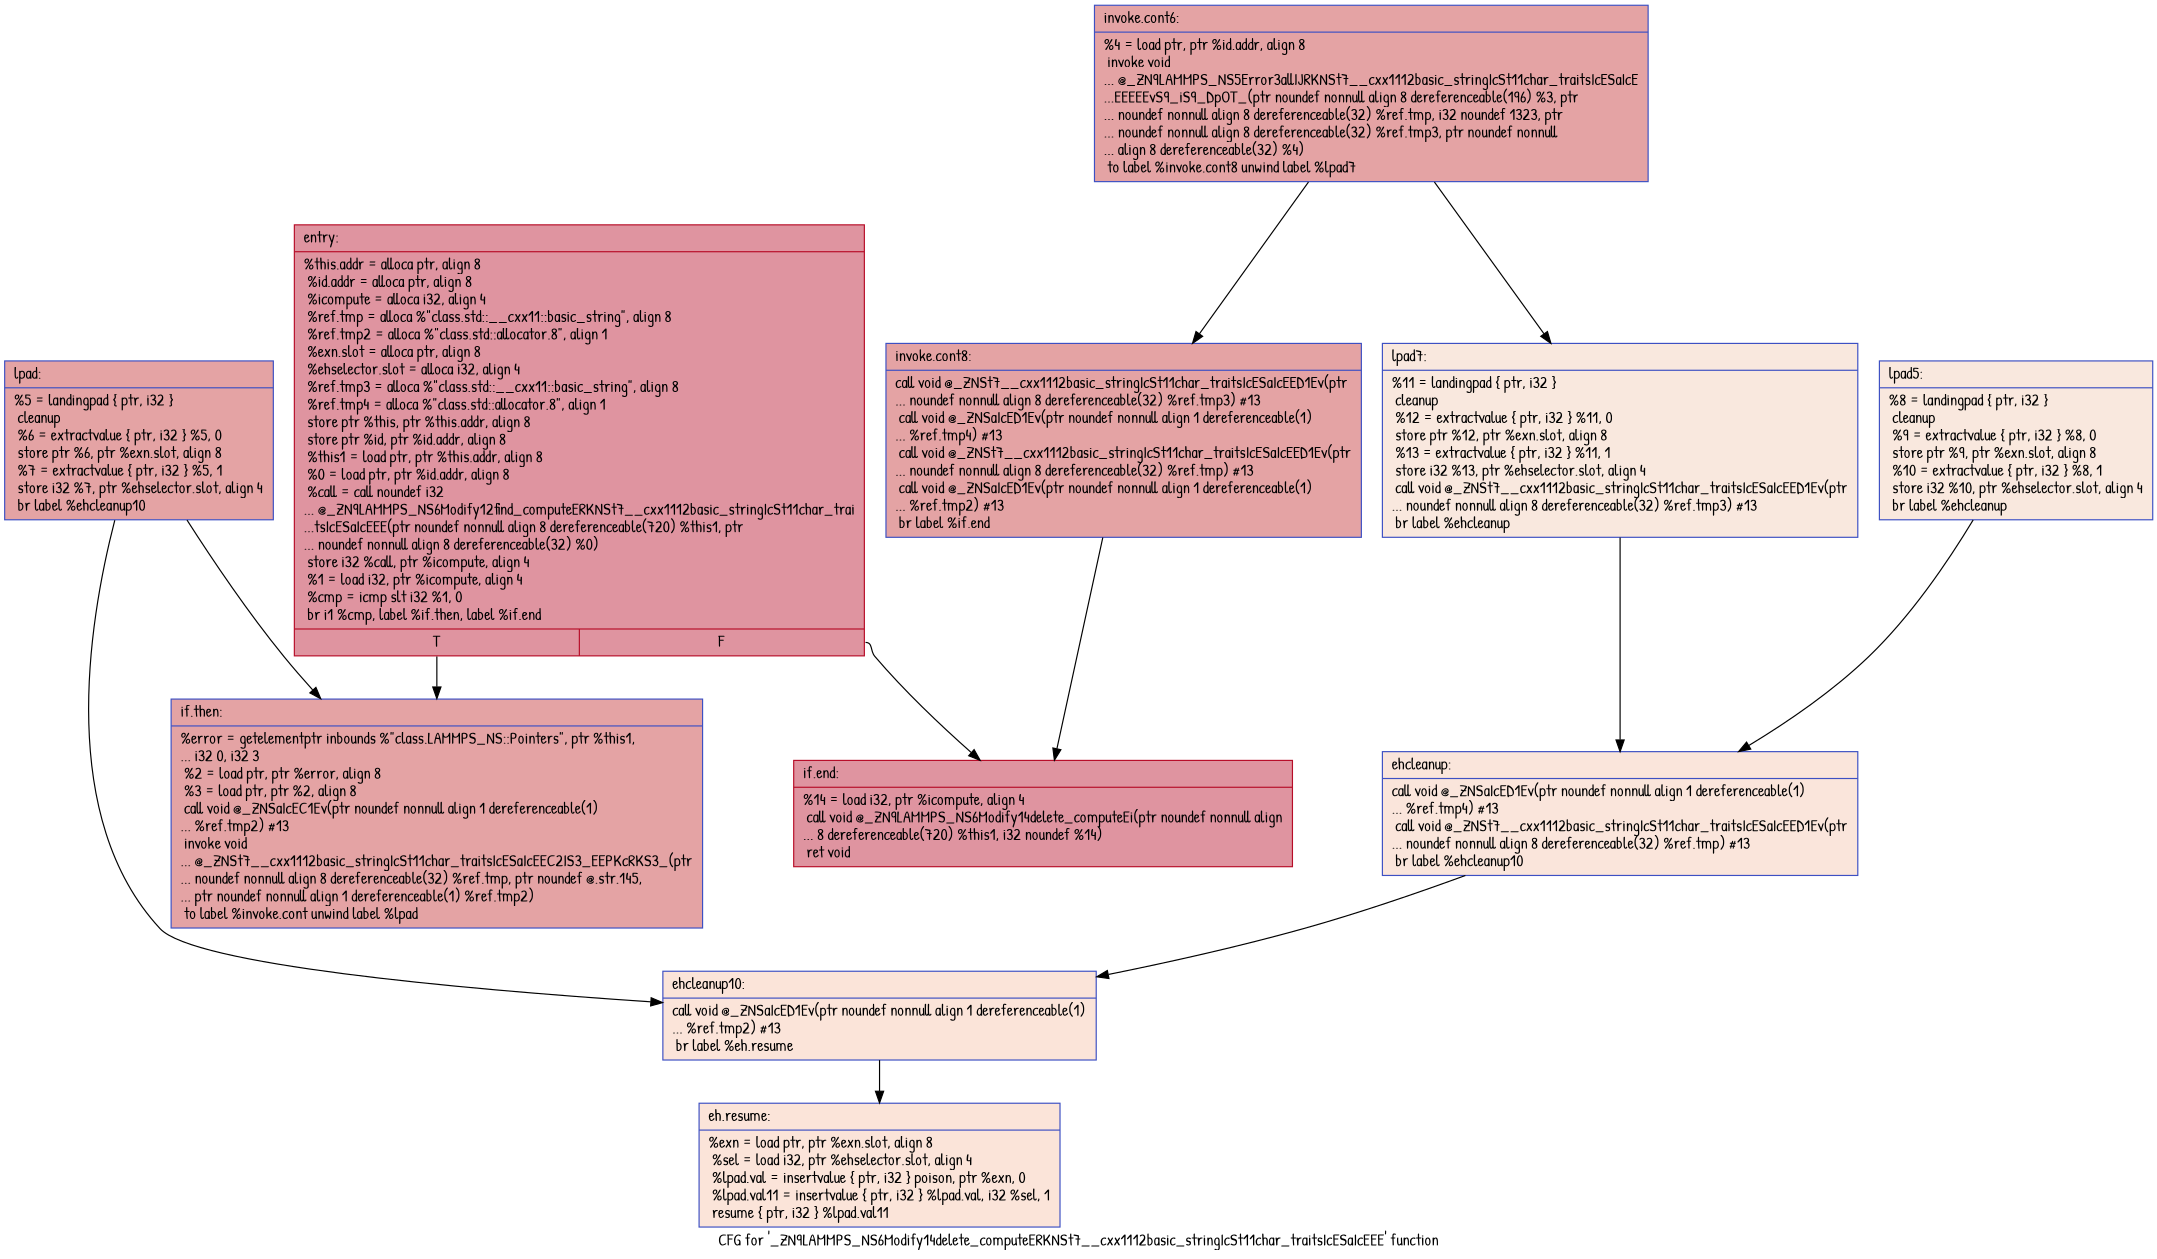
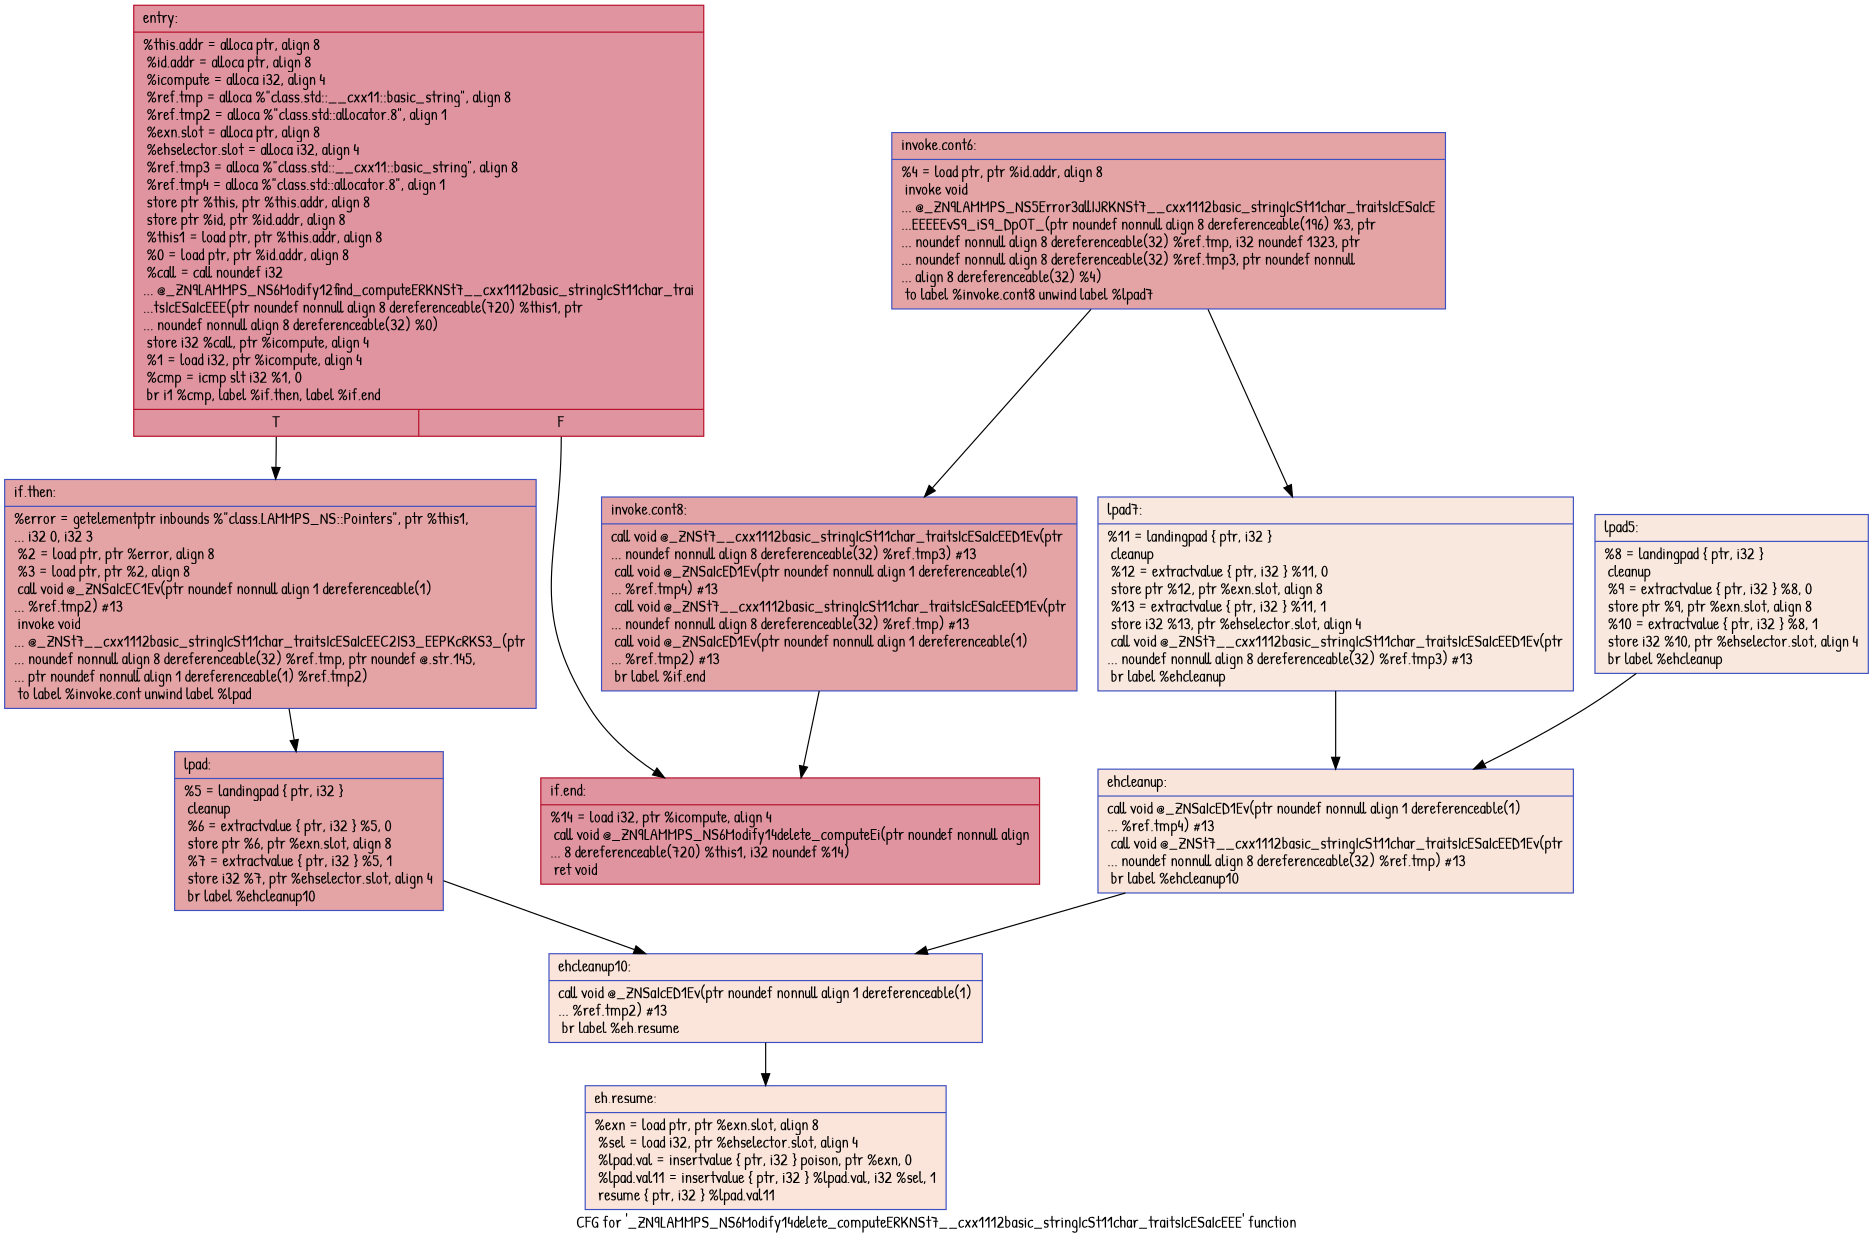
(246, 608) -> (292, 724)
